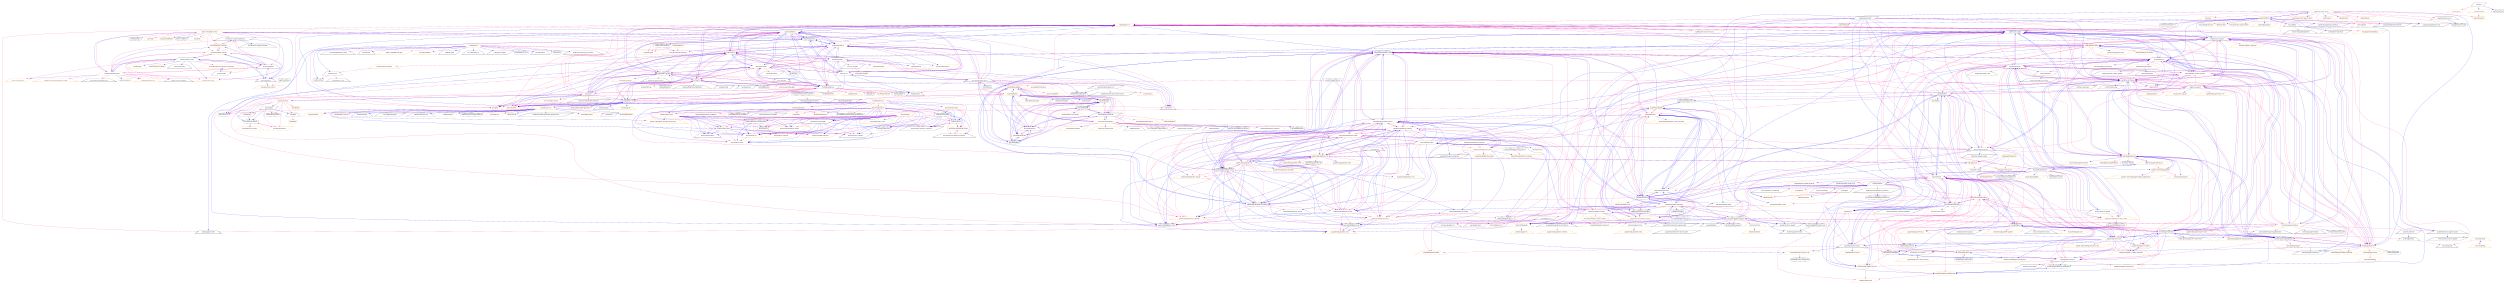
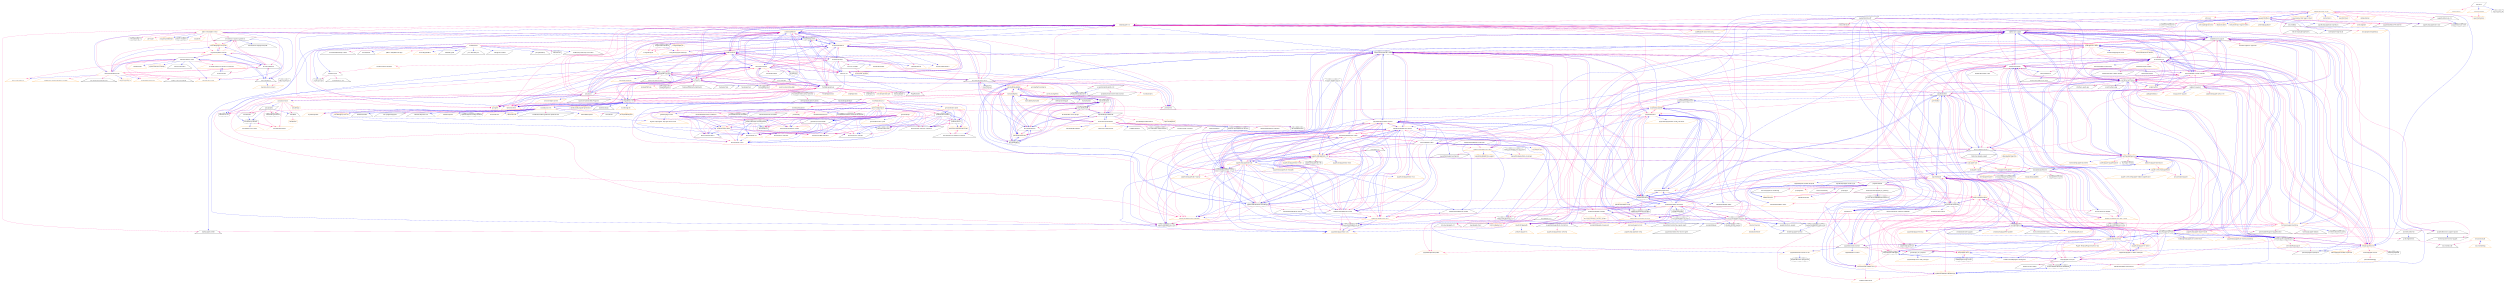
(521, 53) -> none
